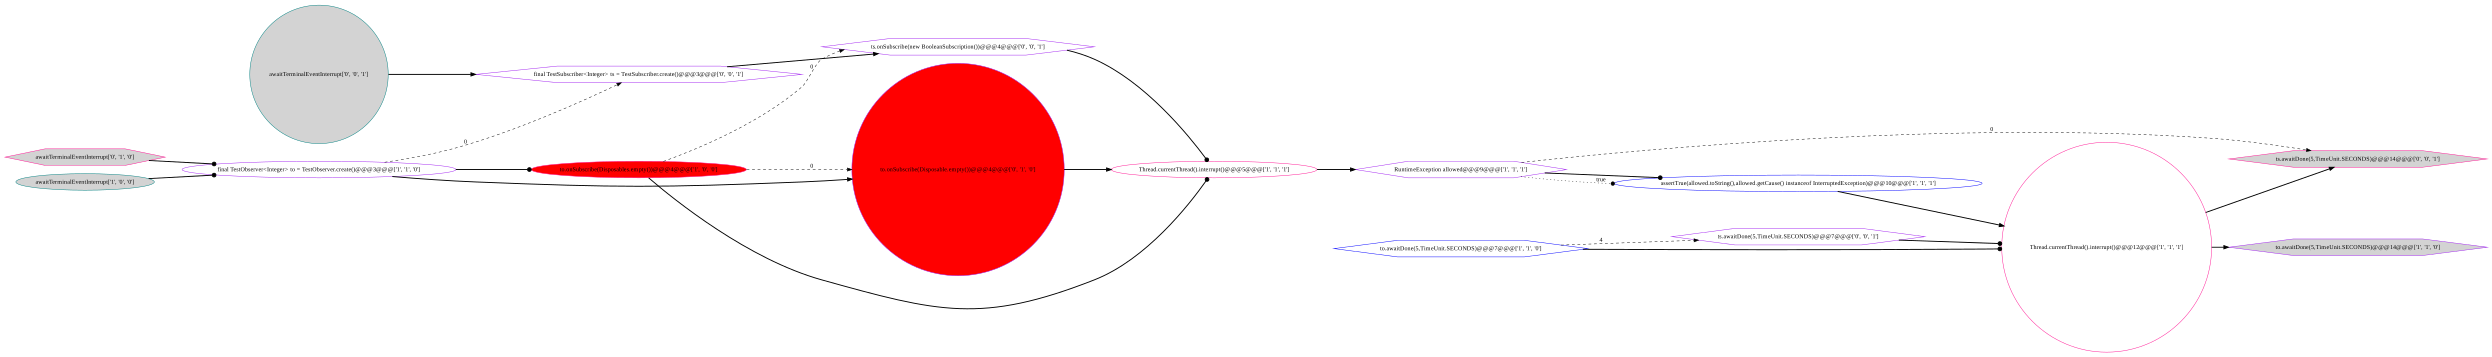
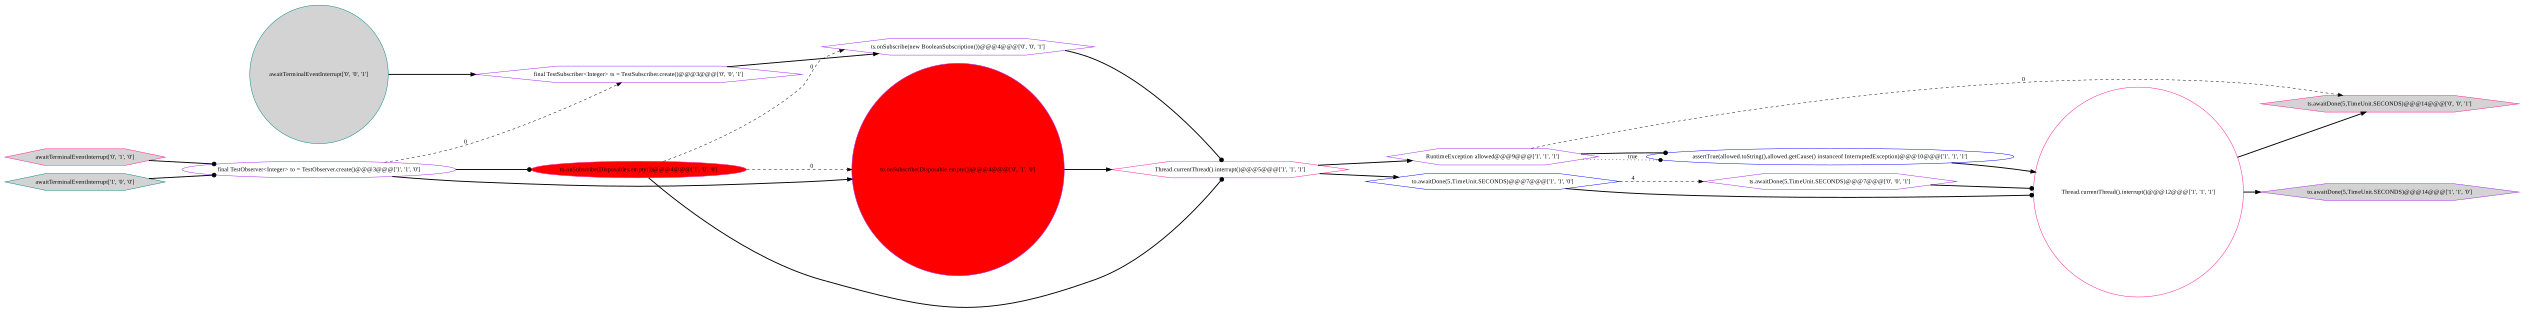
(1214, 170) -> (1230, 170)
none -> (1357, 175)
(85, 182) -> (85, 182)
